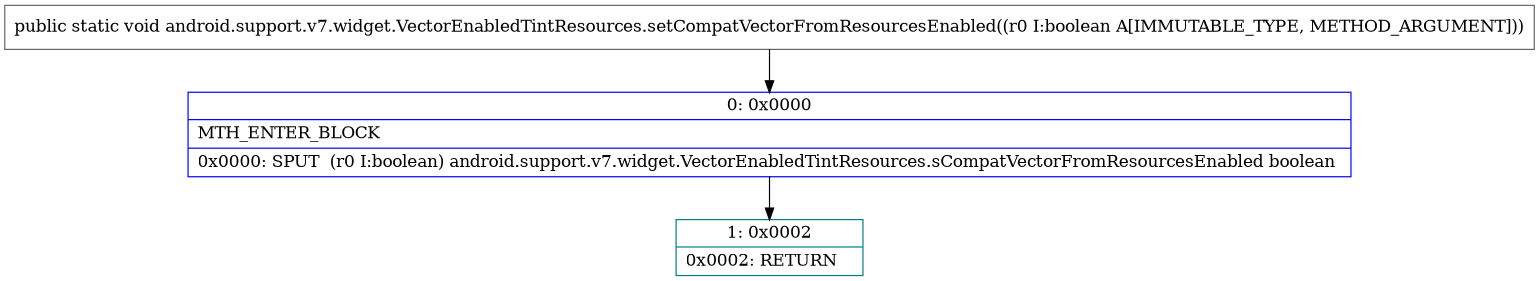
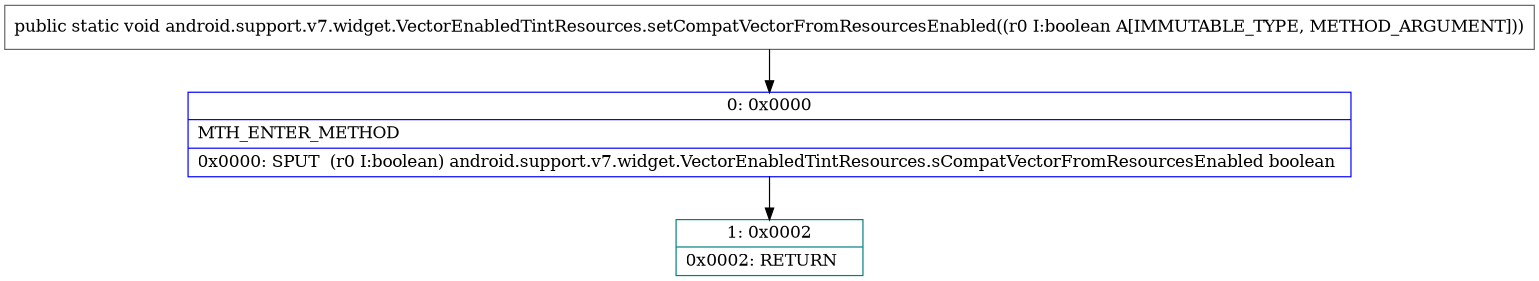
(289, 133) -> (299, 133)
